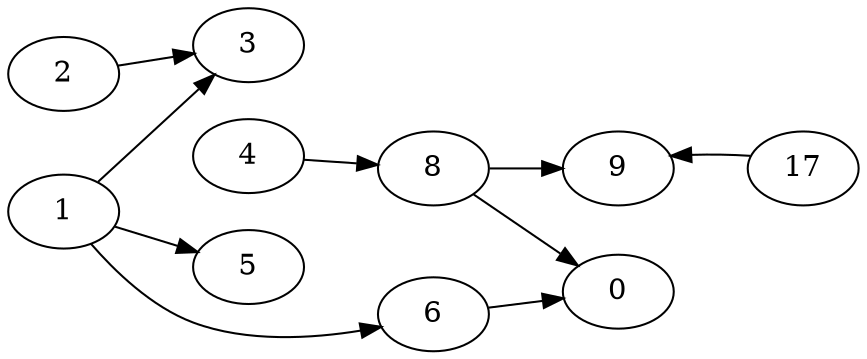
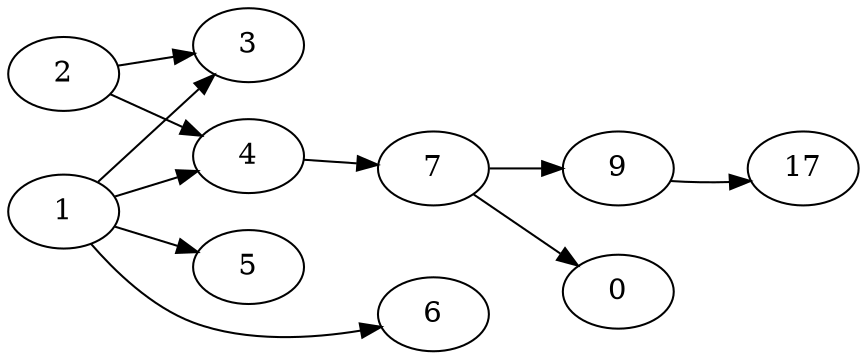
none -> (146, 111)
(721, 155) -> (700, 182)
(433, 168) -> (433, 168)
none -> (146, 187)
(516, 304) -> none
